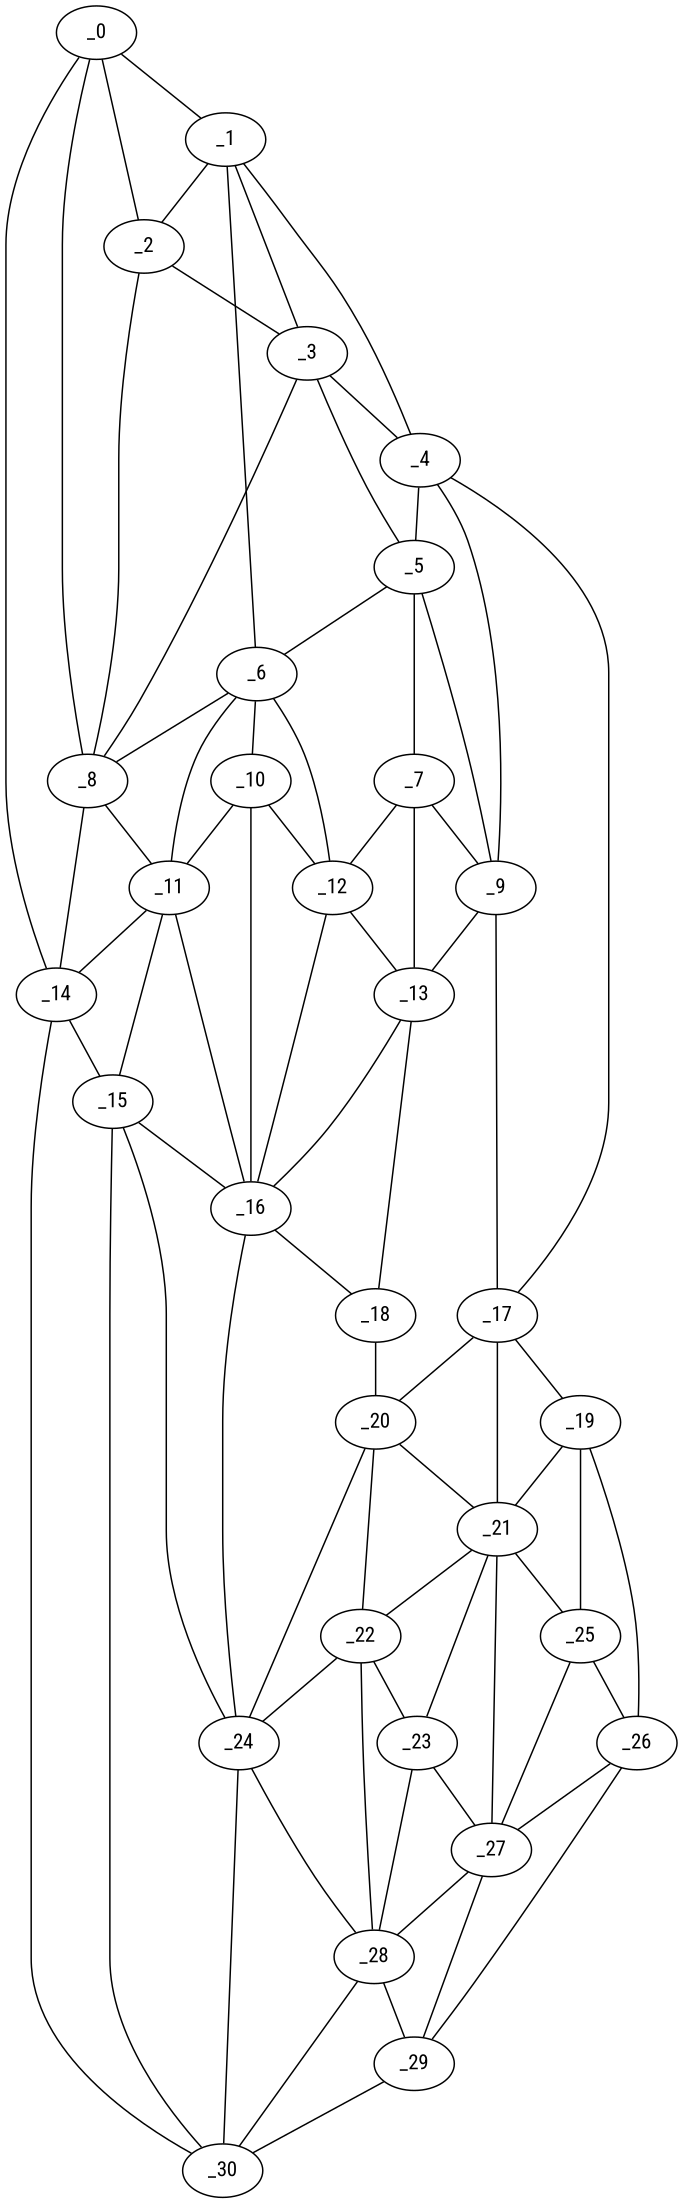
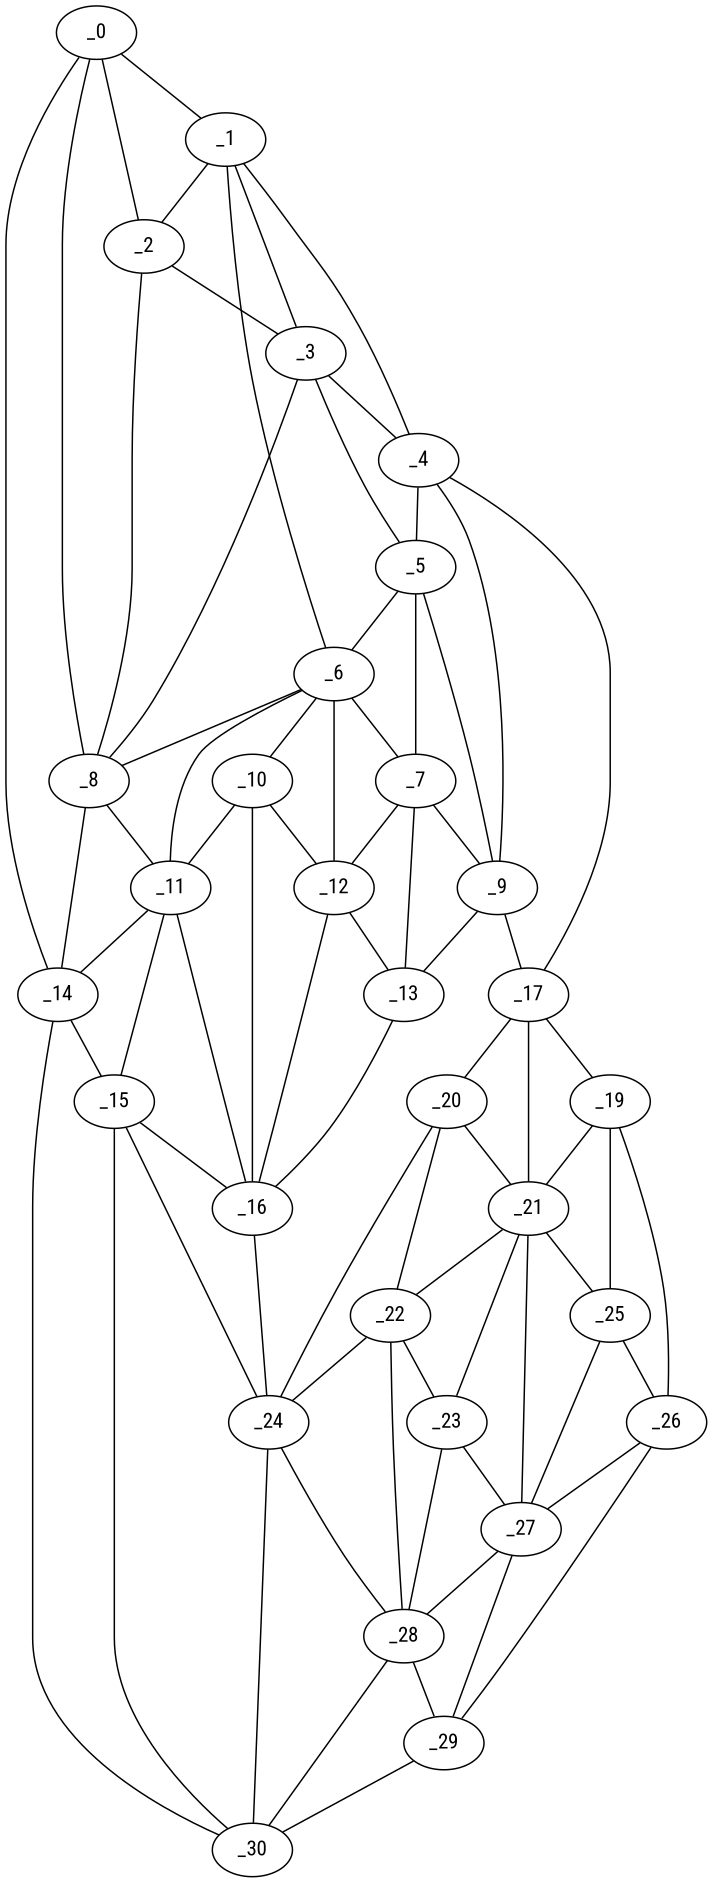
none -> (375, 728)
(376, 1315) -> none
